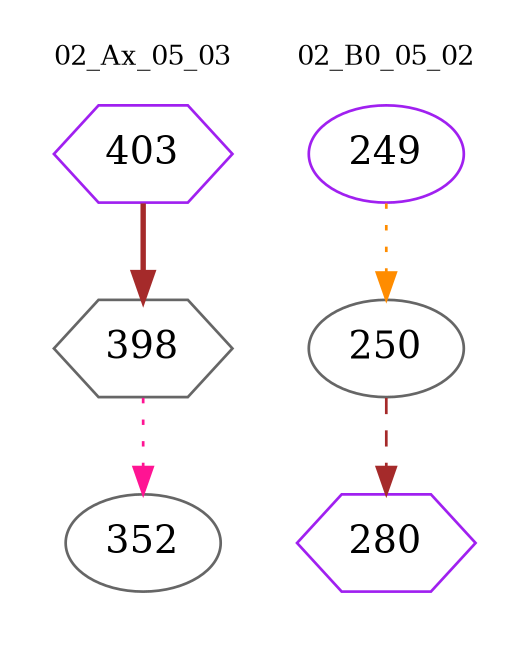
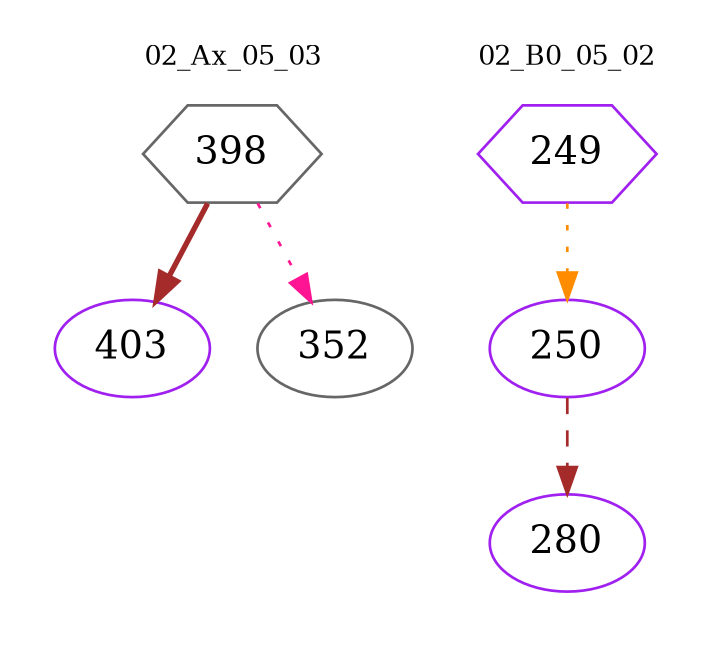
(143, 154) -> (132, 348)
(386, 154) -> (567, 154)
(143, 238) -> (188, 240)
(386, 348) -> (567, 348)
(386, 543) -> (567, 543)
